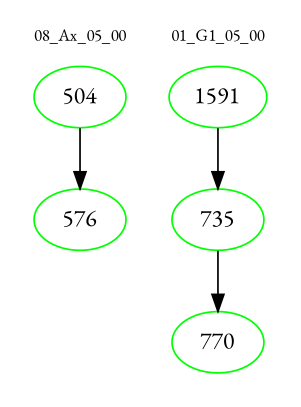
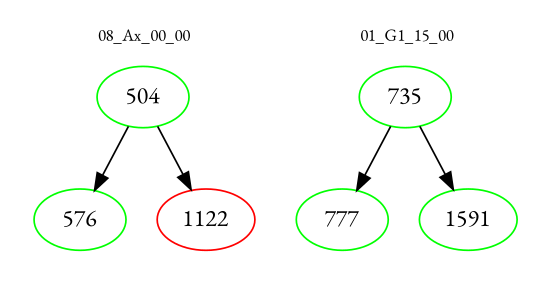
(81, 37) -> (145, 37)
(218, 37) -> (407, 37)
(218, 150) -> (433, 150)
none -> (206, 220)
(218, 342) -> (342, 220)
